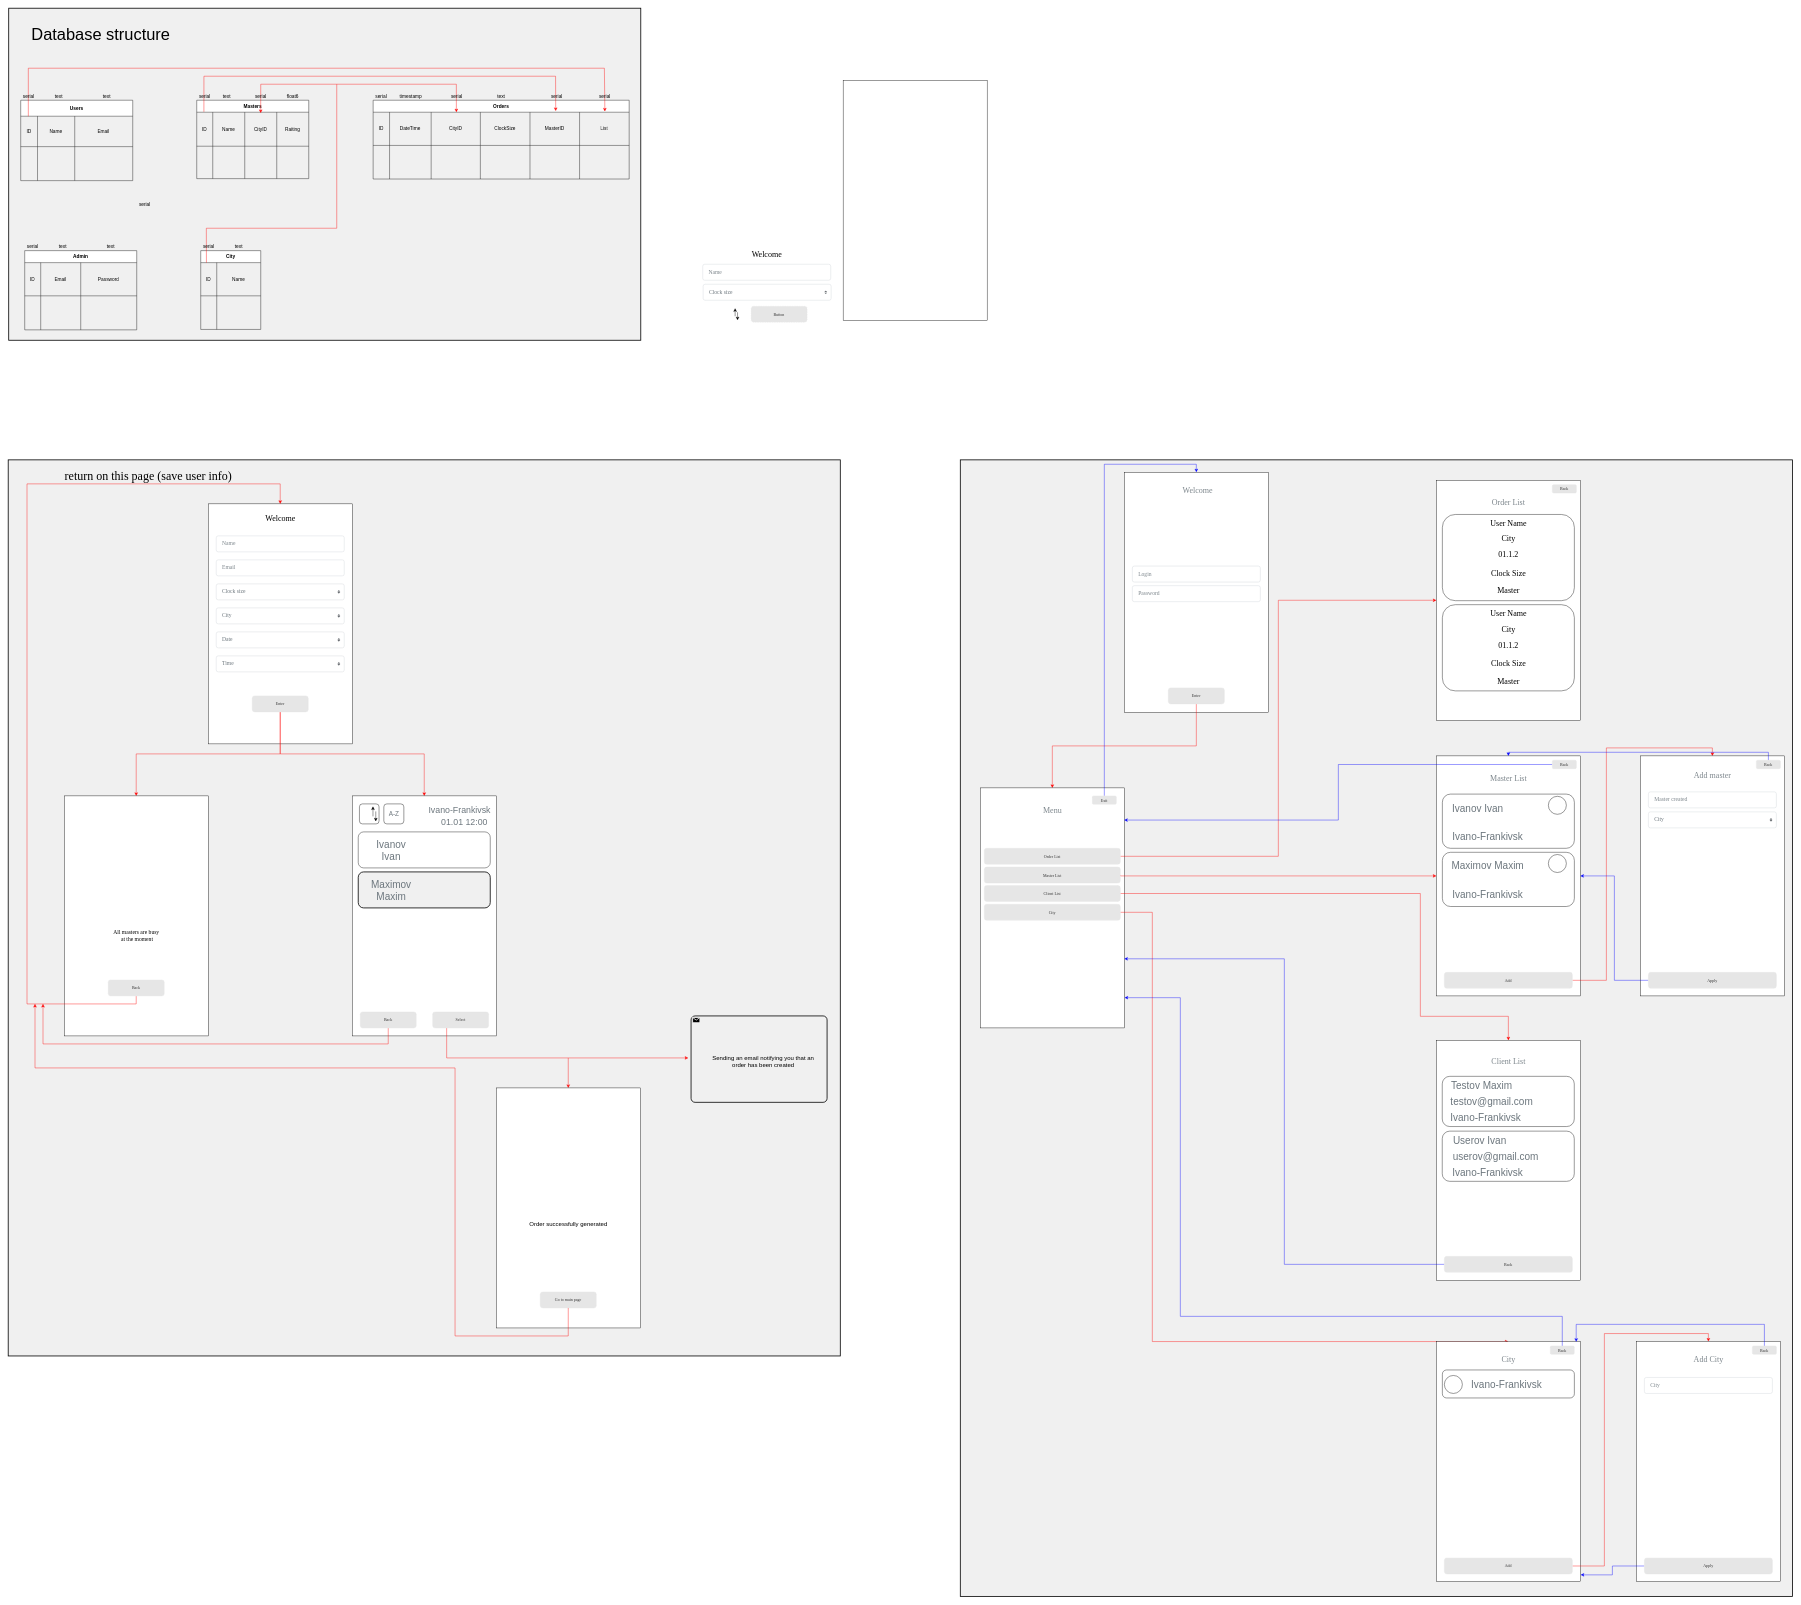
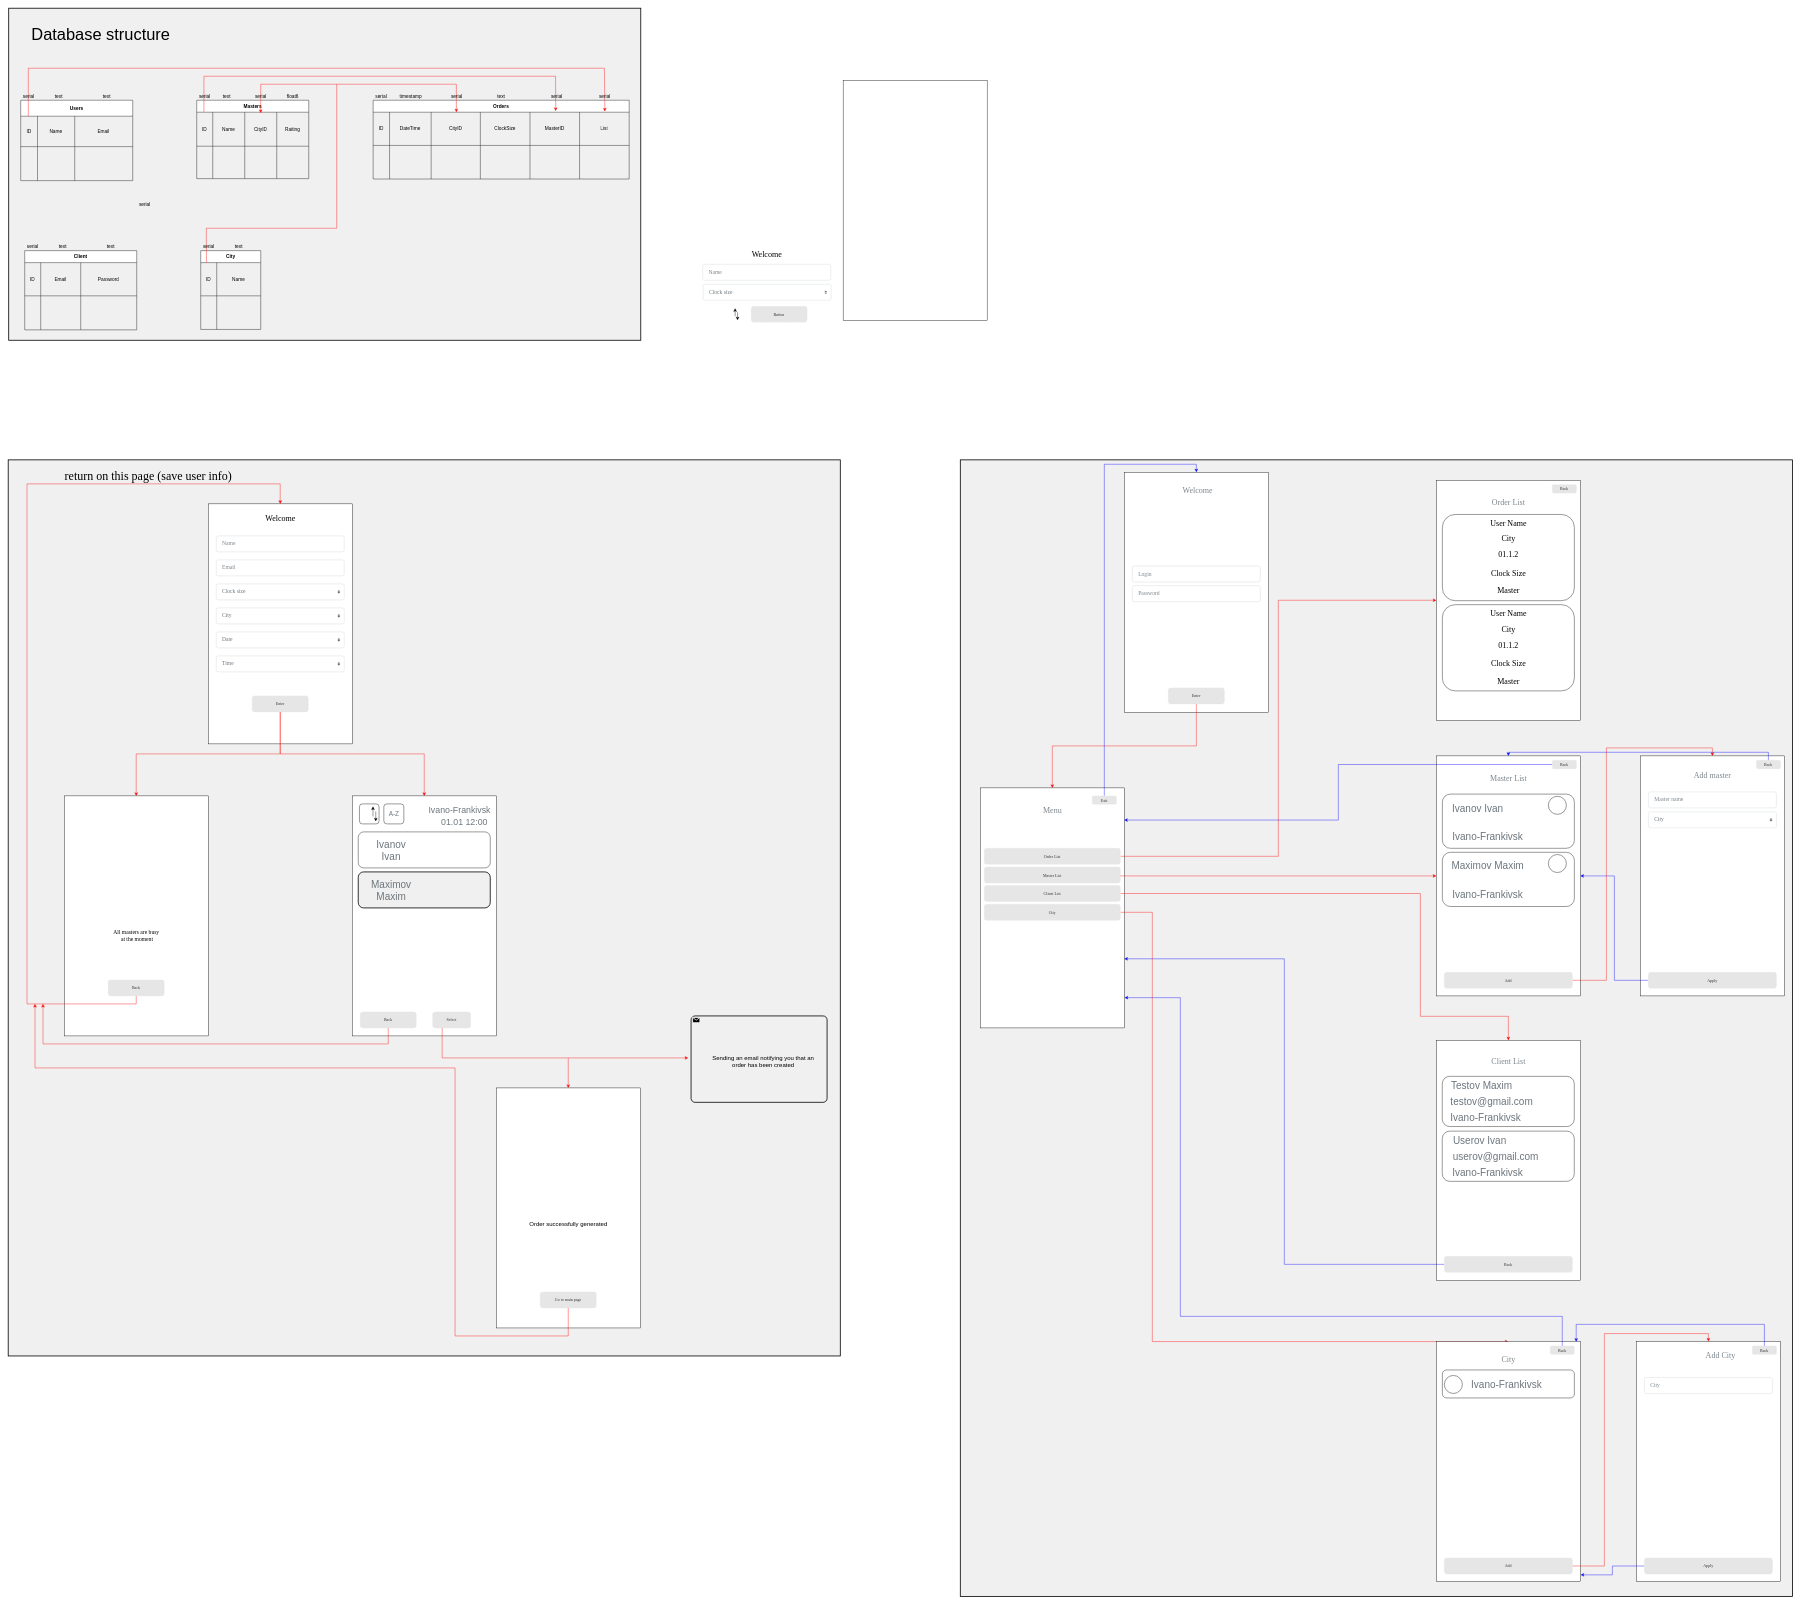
(81, 257) -> (81, 257)
(1675, 800) -> (1671, 800)
(461, 1020) -> (452, 1020)
(1708, 1359) -> (1720, 1355)
